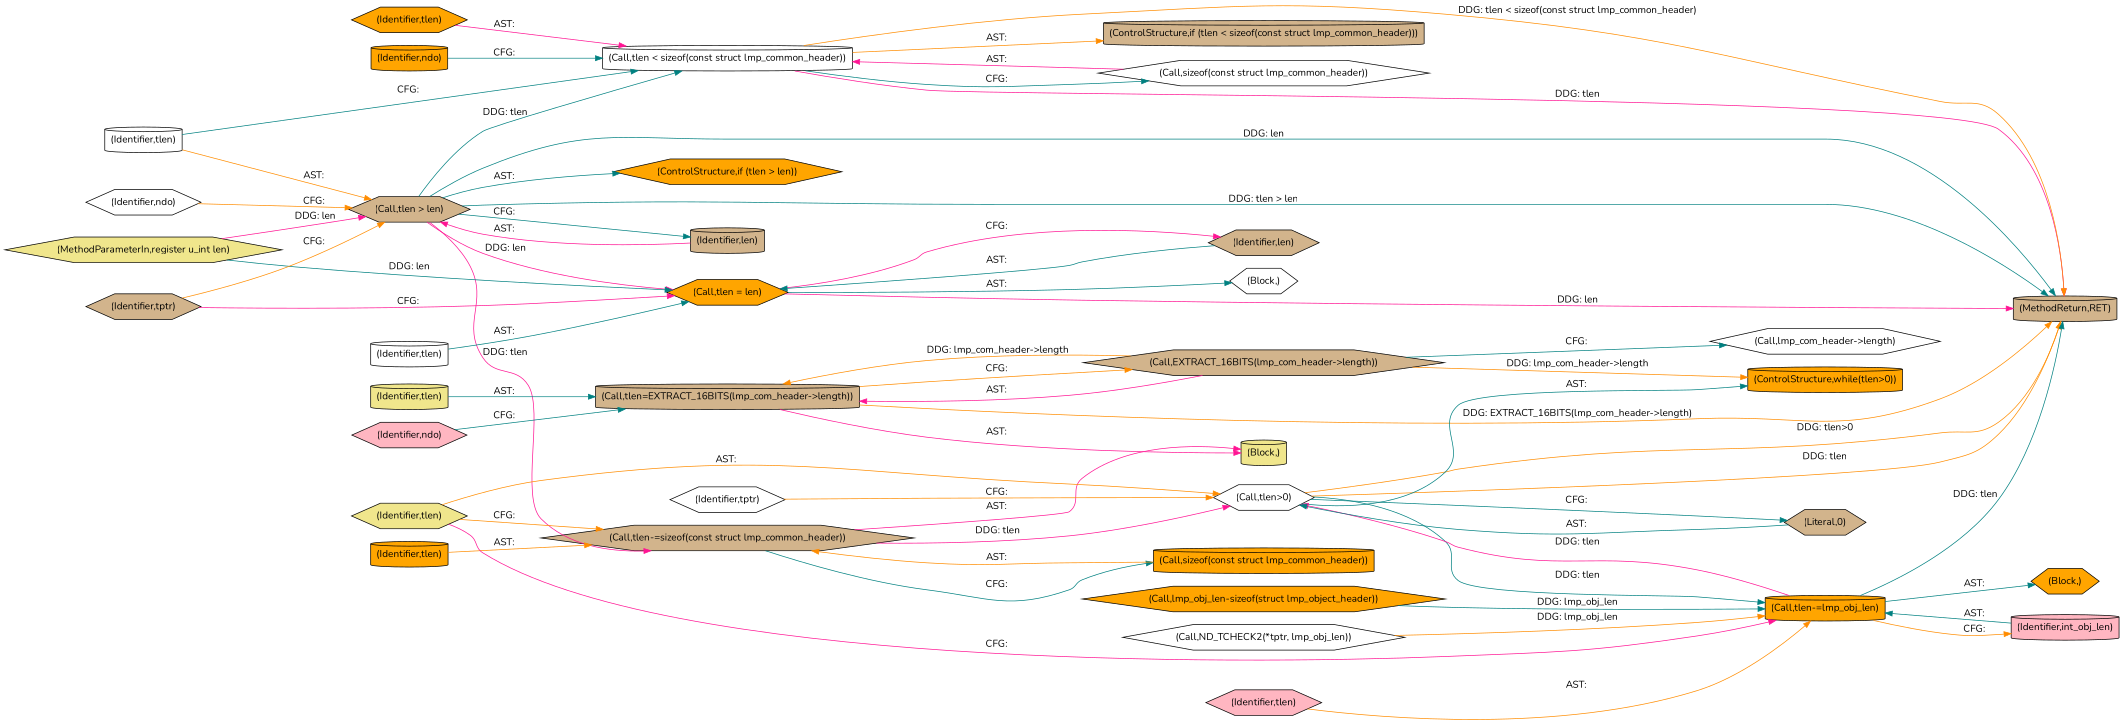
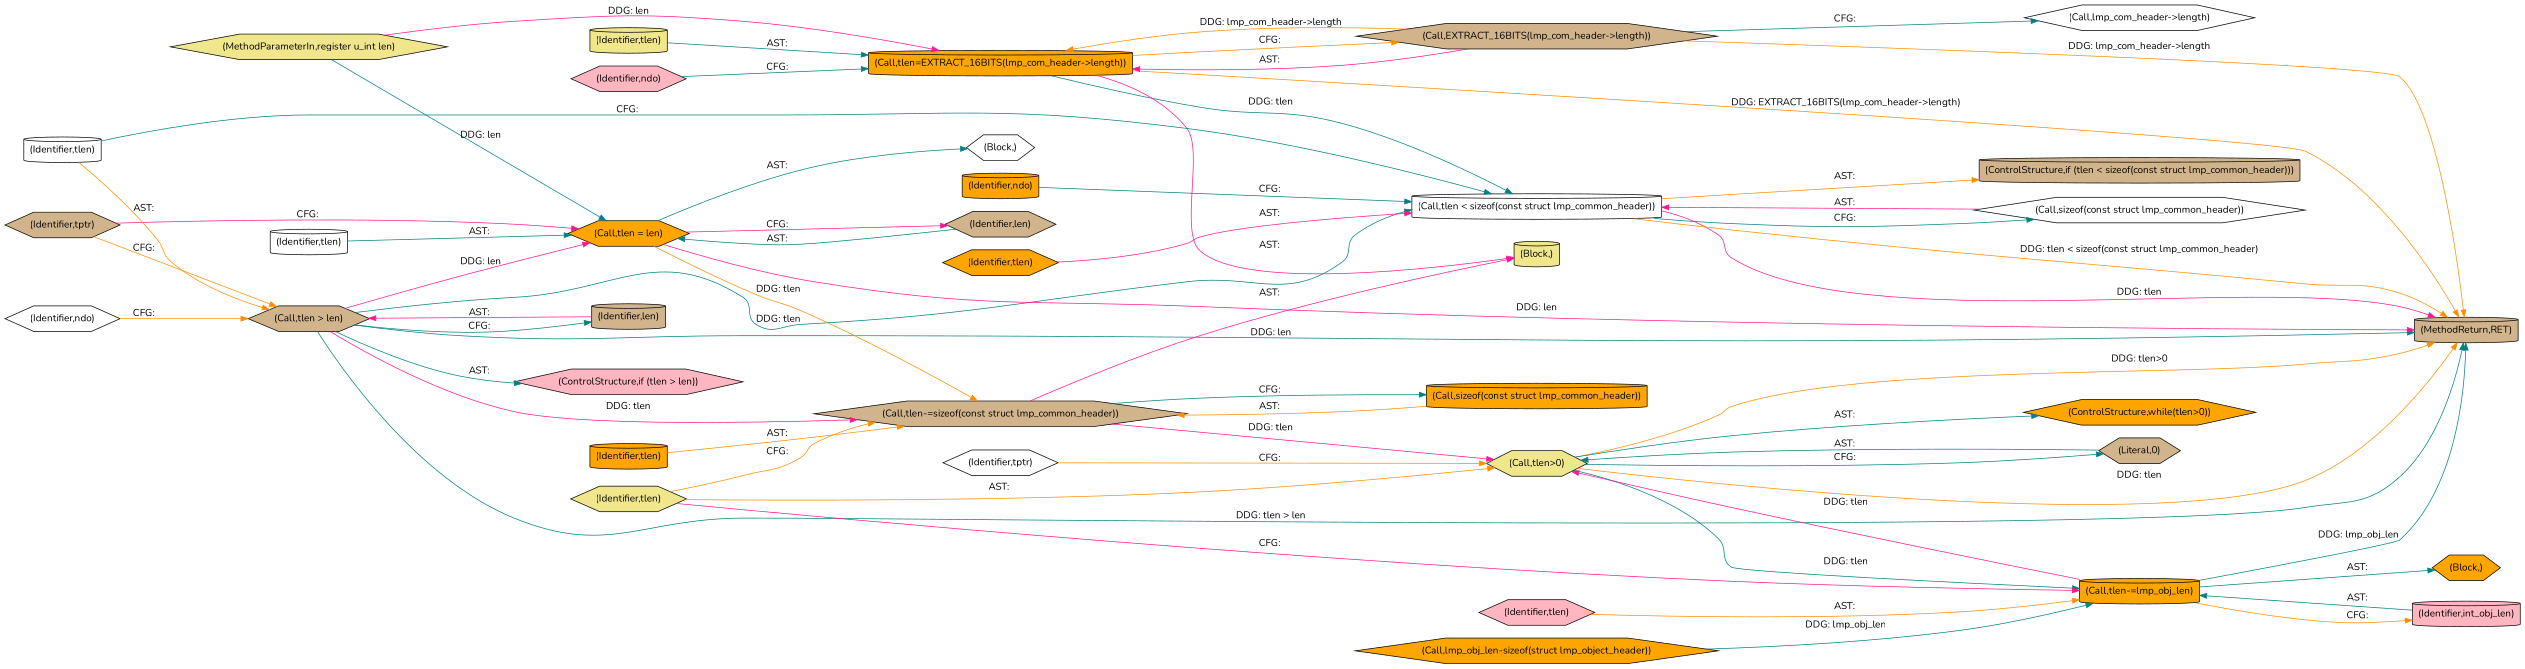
none -> (1284, 114)
(727, 172) -> (629, 382)
(290, 228) -> (659, 16)
none -> (815, 317)
(1577, 372) -> (2165, 59)
(1825, 380) -> (2140, 412)
(727, 397) -> (1000, 63)
(1976, 494) -> (2359, 535)
(1264, 498) -> (1537, 463)
(1264, 637) -> none
